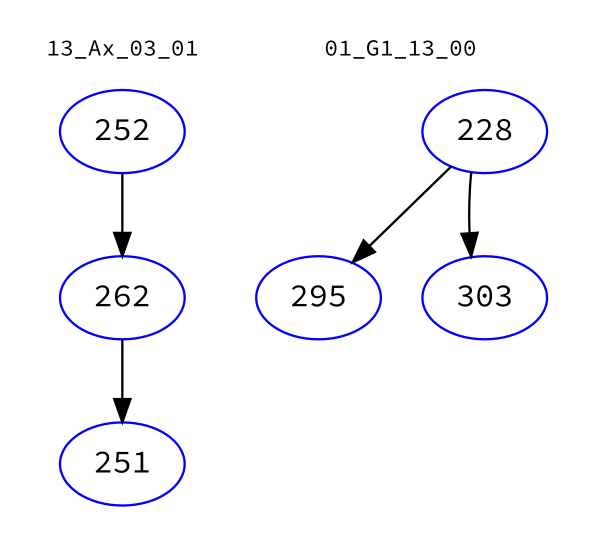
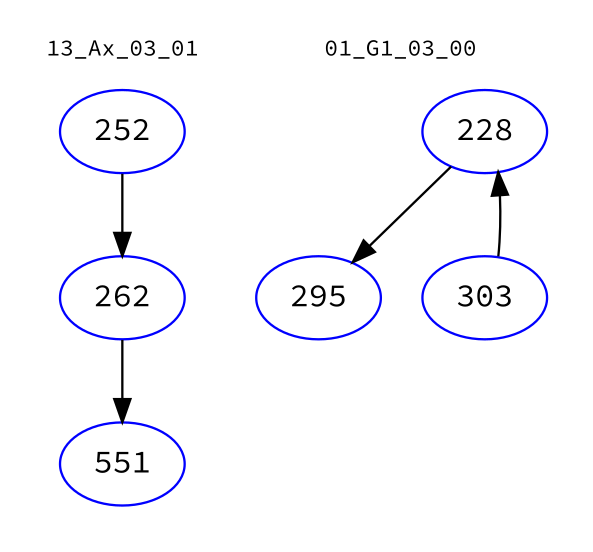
(402, 50) -> (402, 50)
(469, 203) -> (500, 226)
(122, 464) -> (122, 464)
